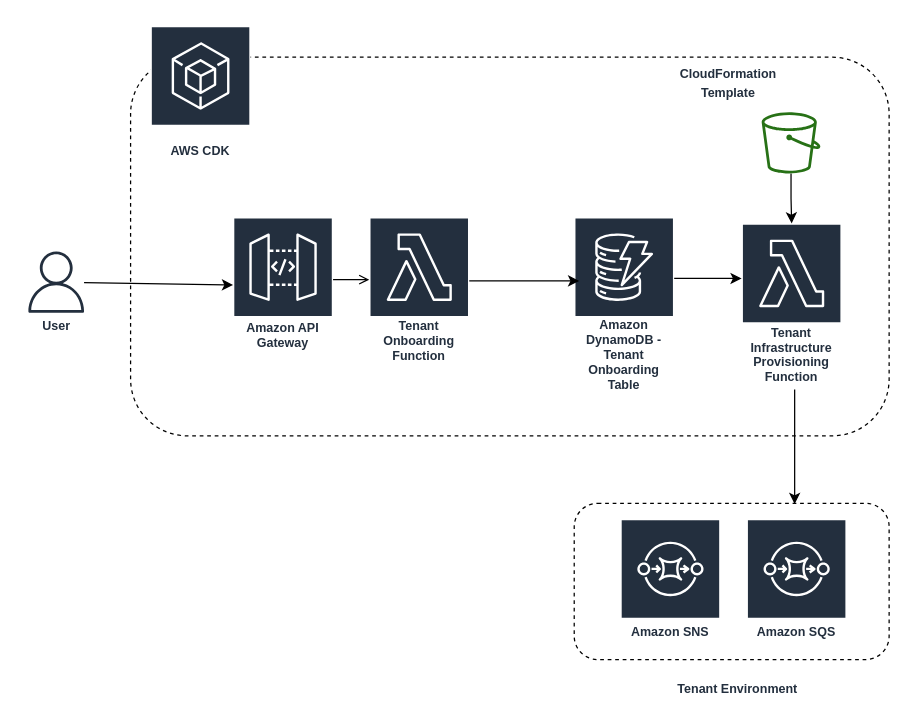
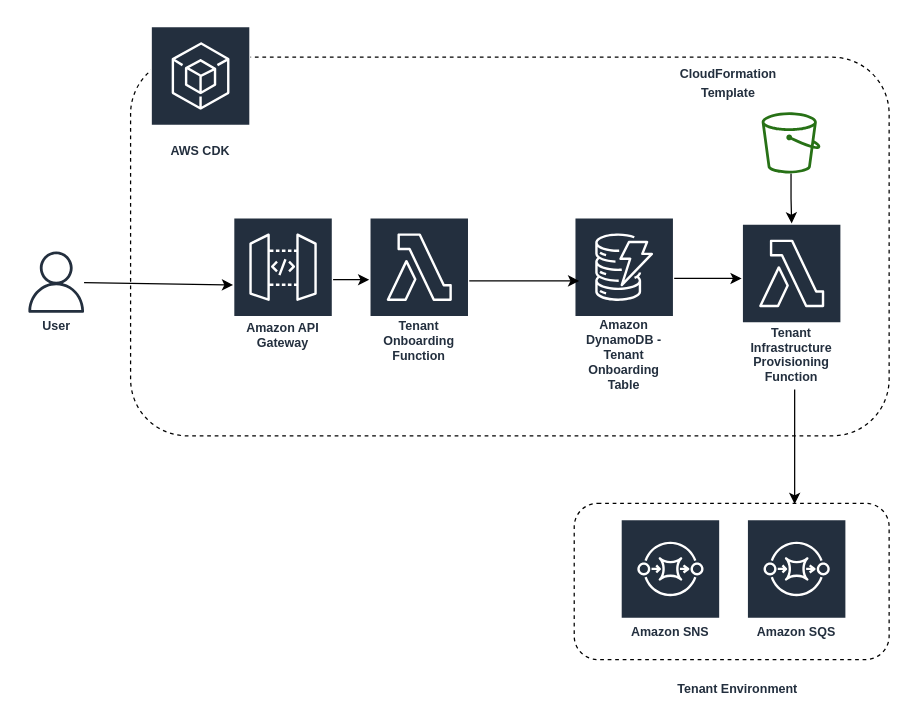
(361, 279) -> (359, 279)
